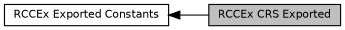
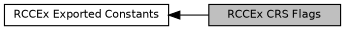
(275, 15) -> (275, 15)
